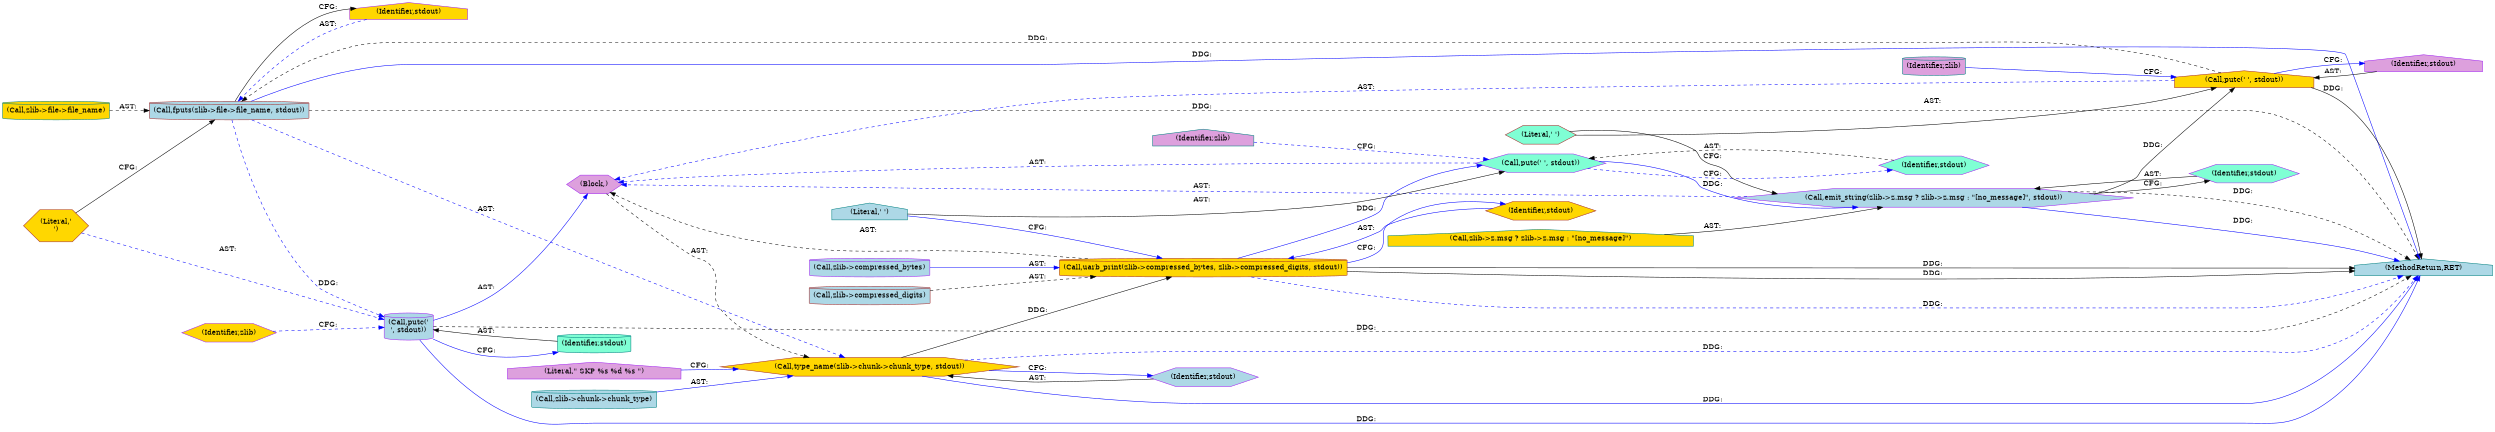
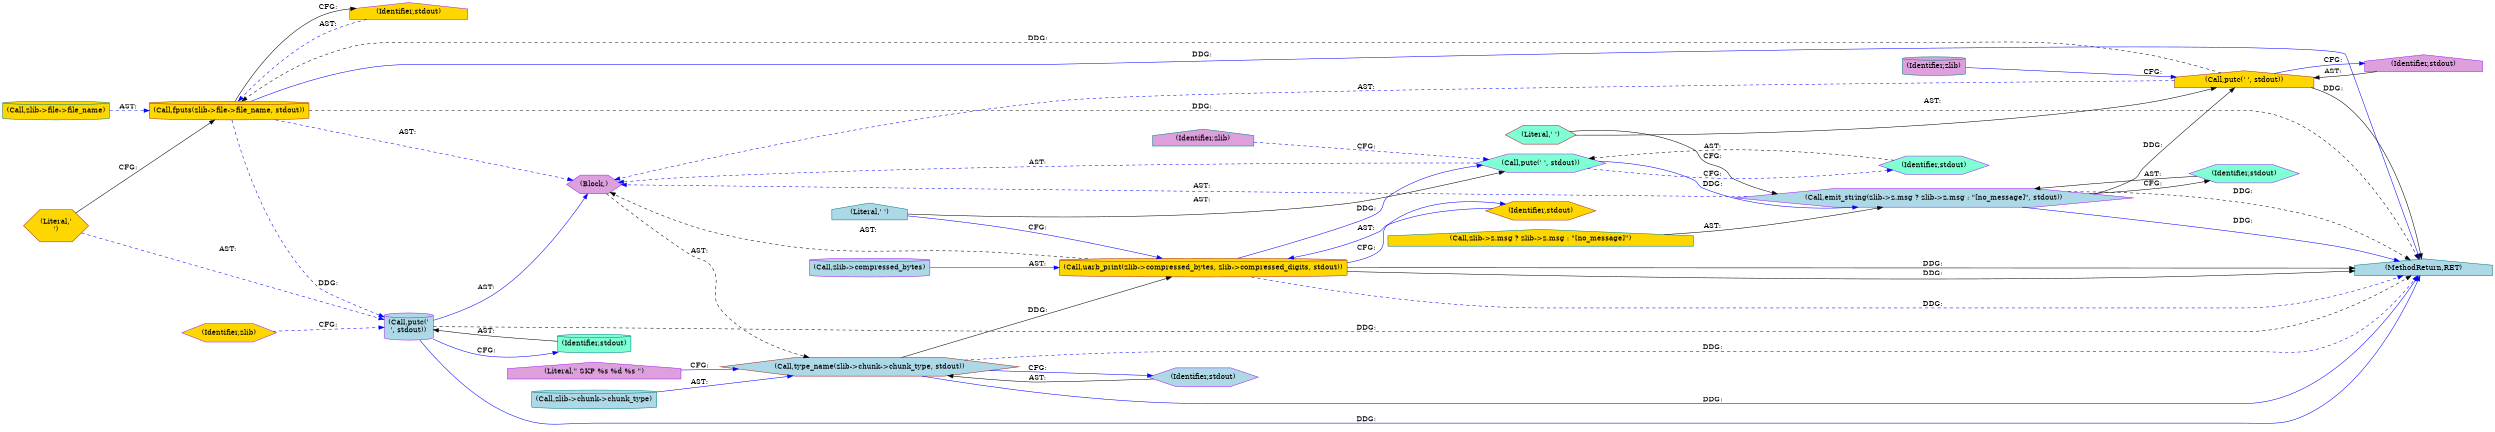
(127, 111) -> (127, 111)
(229, 111) -> (229, 111)
(545, 240) -> (422, 150)
(870, 296) -> none
(870, 367) -> (870, 367)
